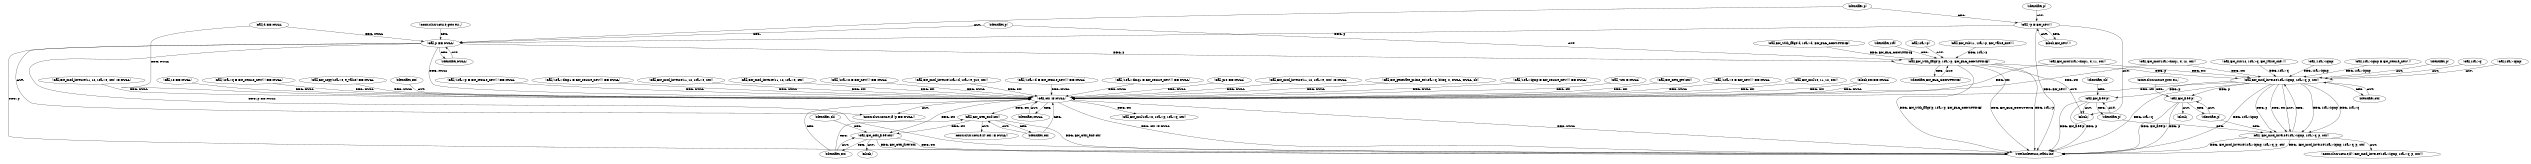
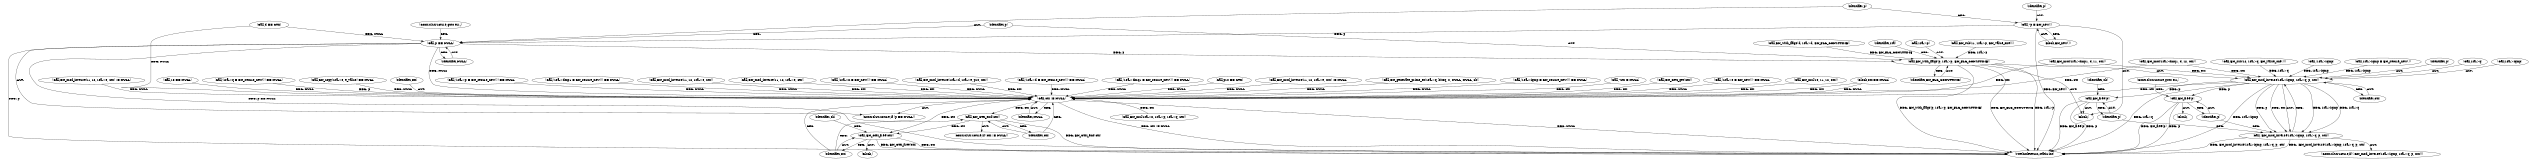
(269, 25) -> (269, 25)
(2161, 71) -> (2161, 71)
(1229, 80) -> (1229, 80)
(365, 90) -> (365, 90)
(1102, 105) -> (1125, 105)
